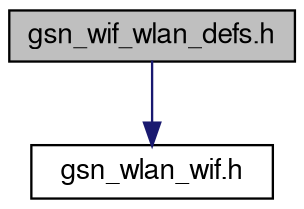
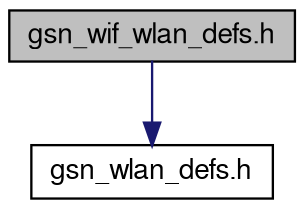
(152, 172) -> (152, 172)
